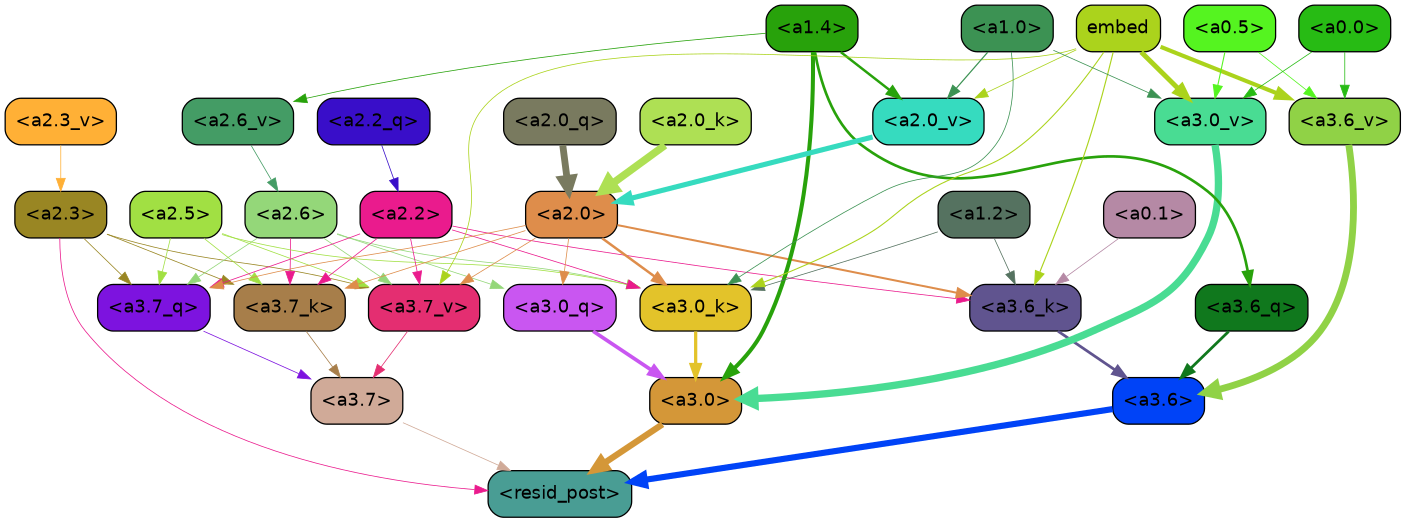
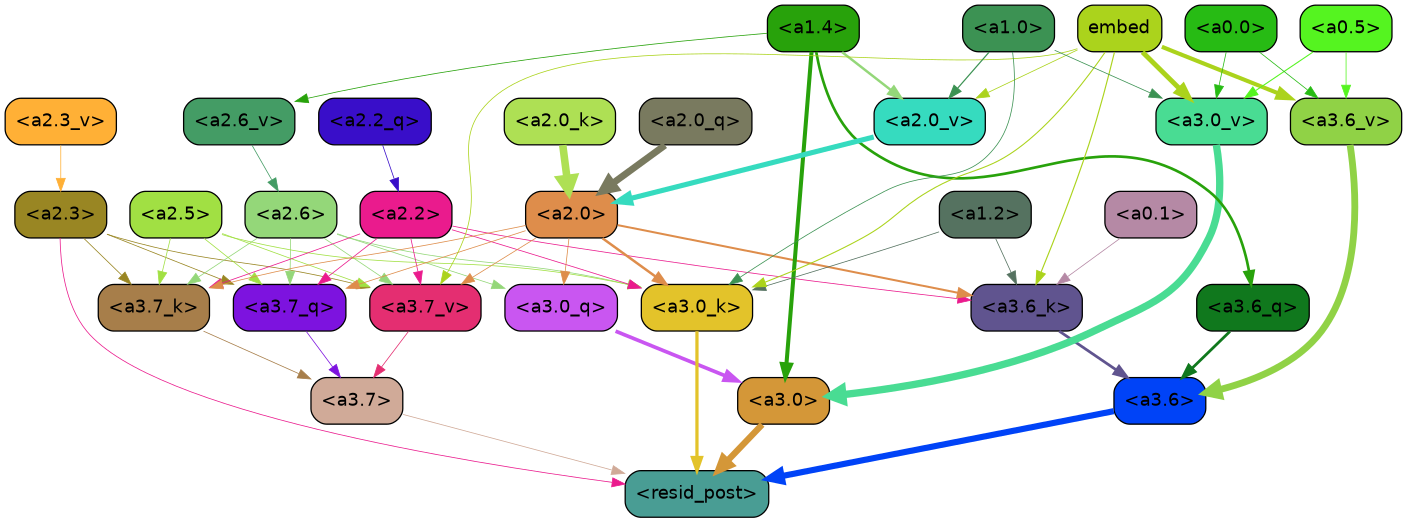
(865, 71) -> (866, 71)
(290, 255) -> (235, 253)
(696, 348) -> (697, 394)
